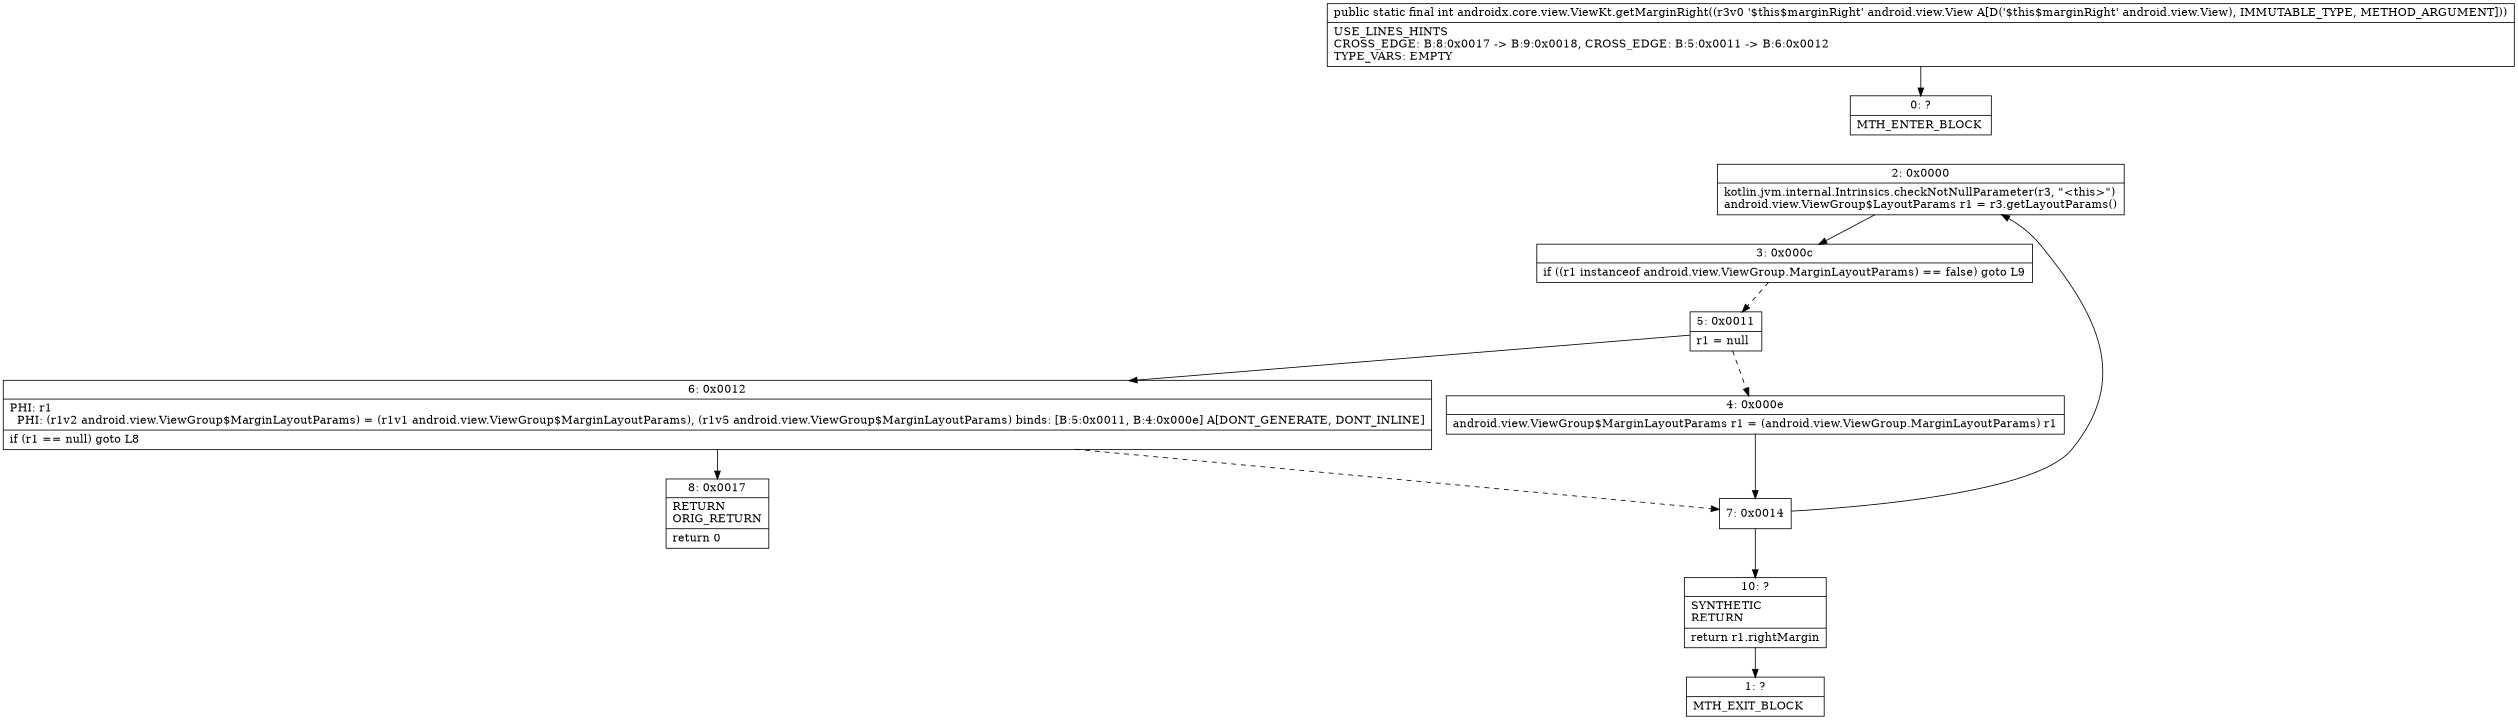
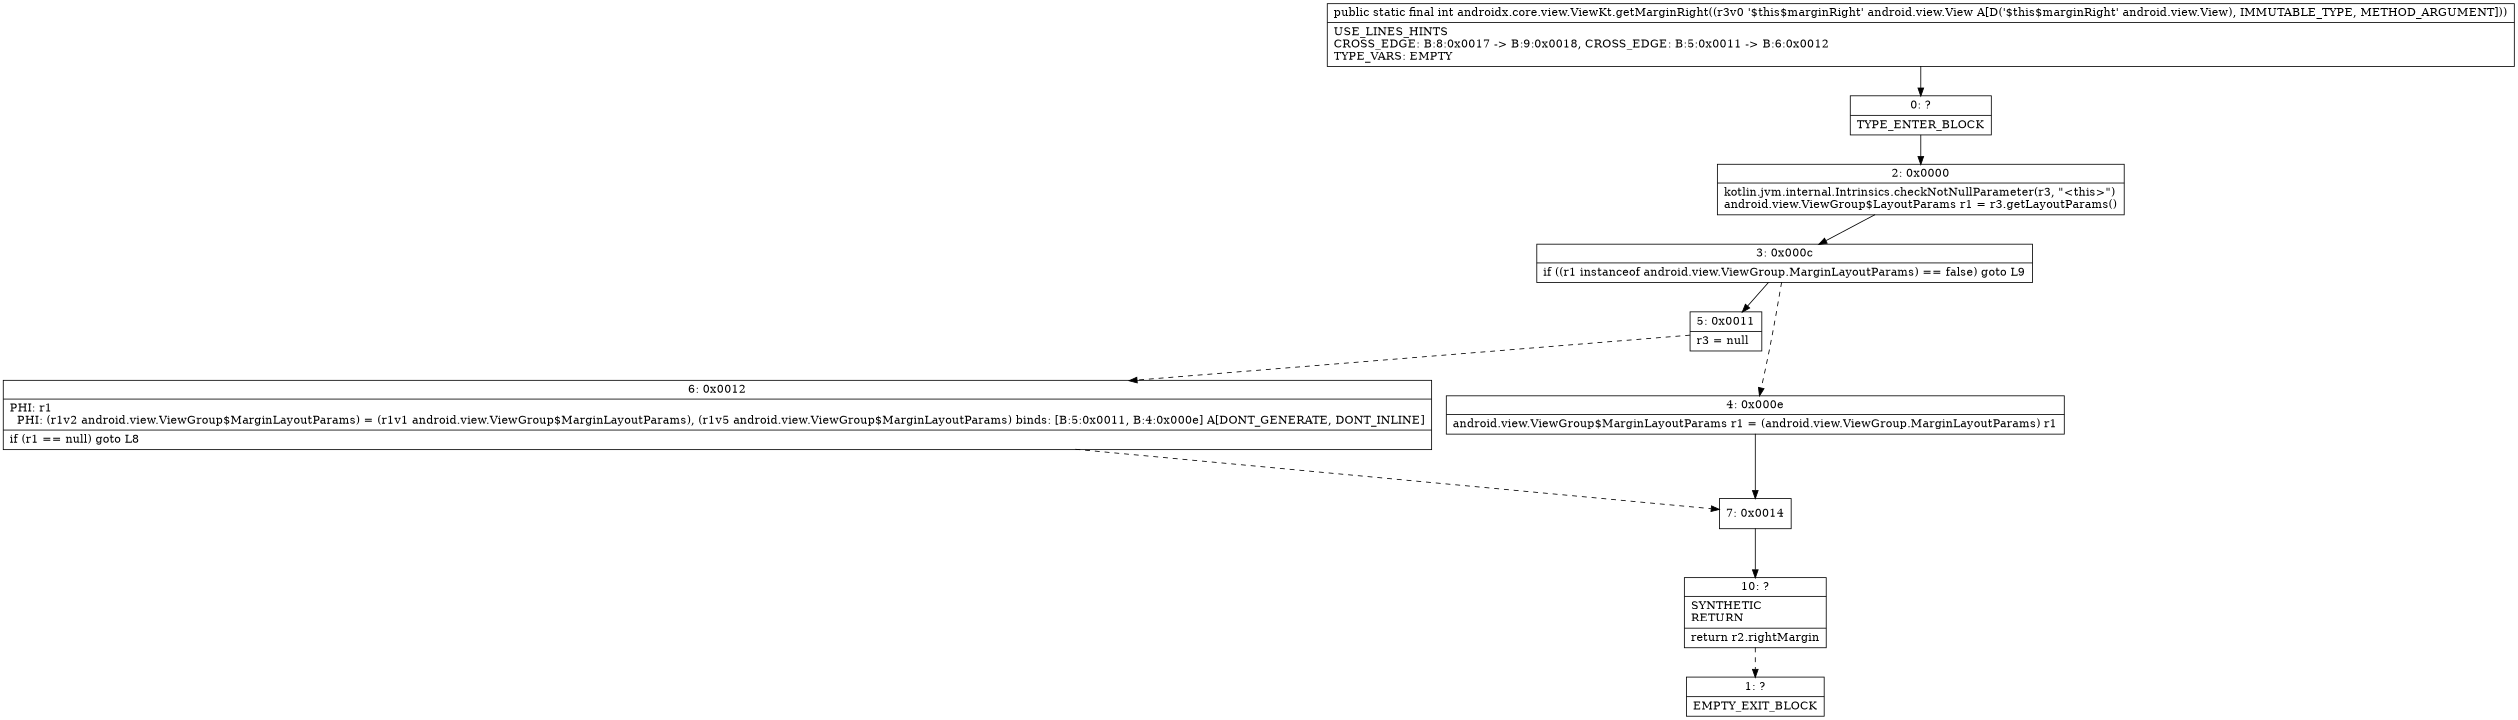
(1920, 125) -> (1921, 125)
(1758, 294) -> (1758, 294)
(1723, 341) -> (1723, 341)
(1414, 358) -> (1414, 358)
(1739, 370) -> (1772, 335)
(2064, 456) -> (1921, 146)
(717, 514) -> none
(1755, 638) -> (1755, 638)
(1755, 658) -> (1755, 658)
(1748, 706) -> (1755, 706)
